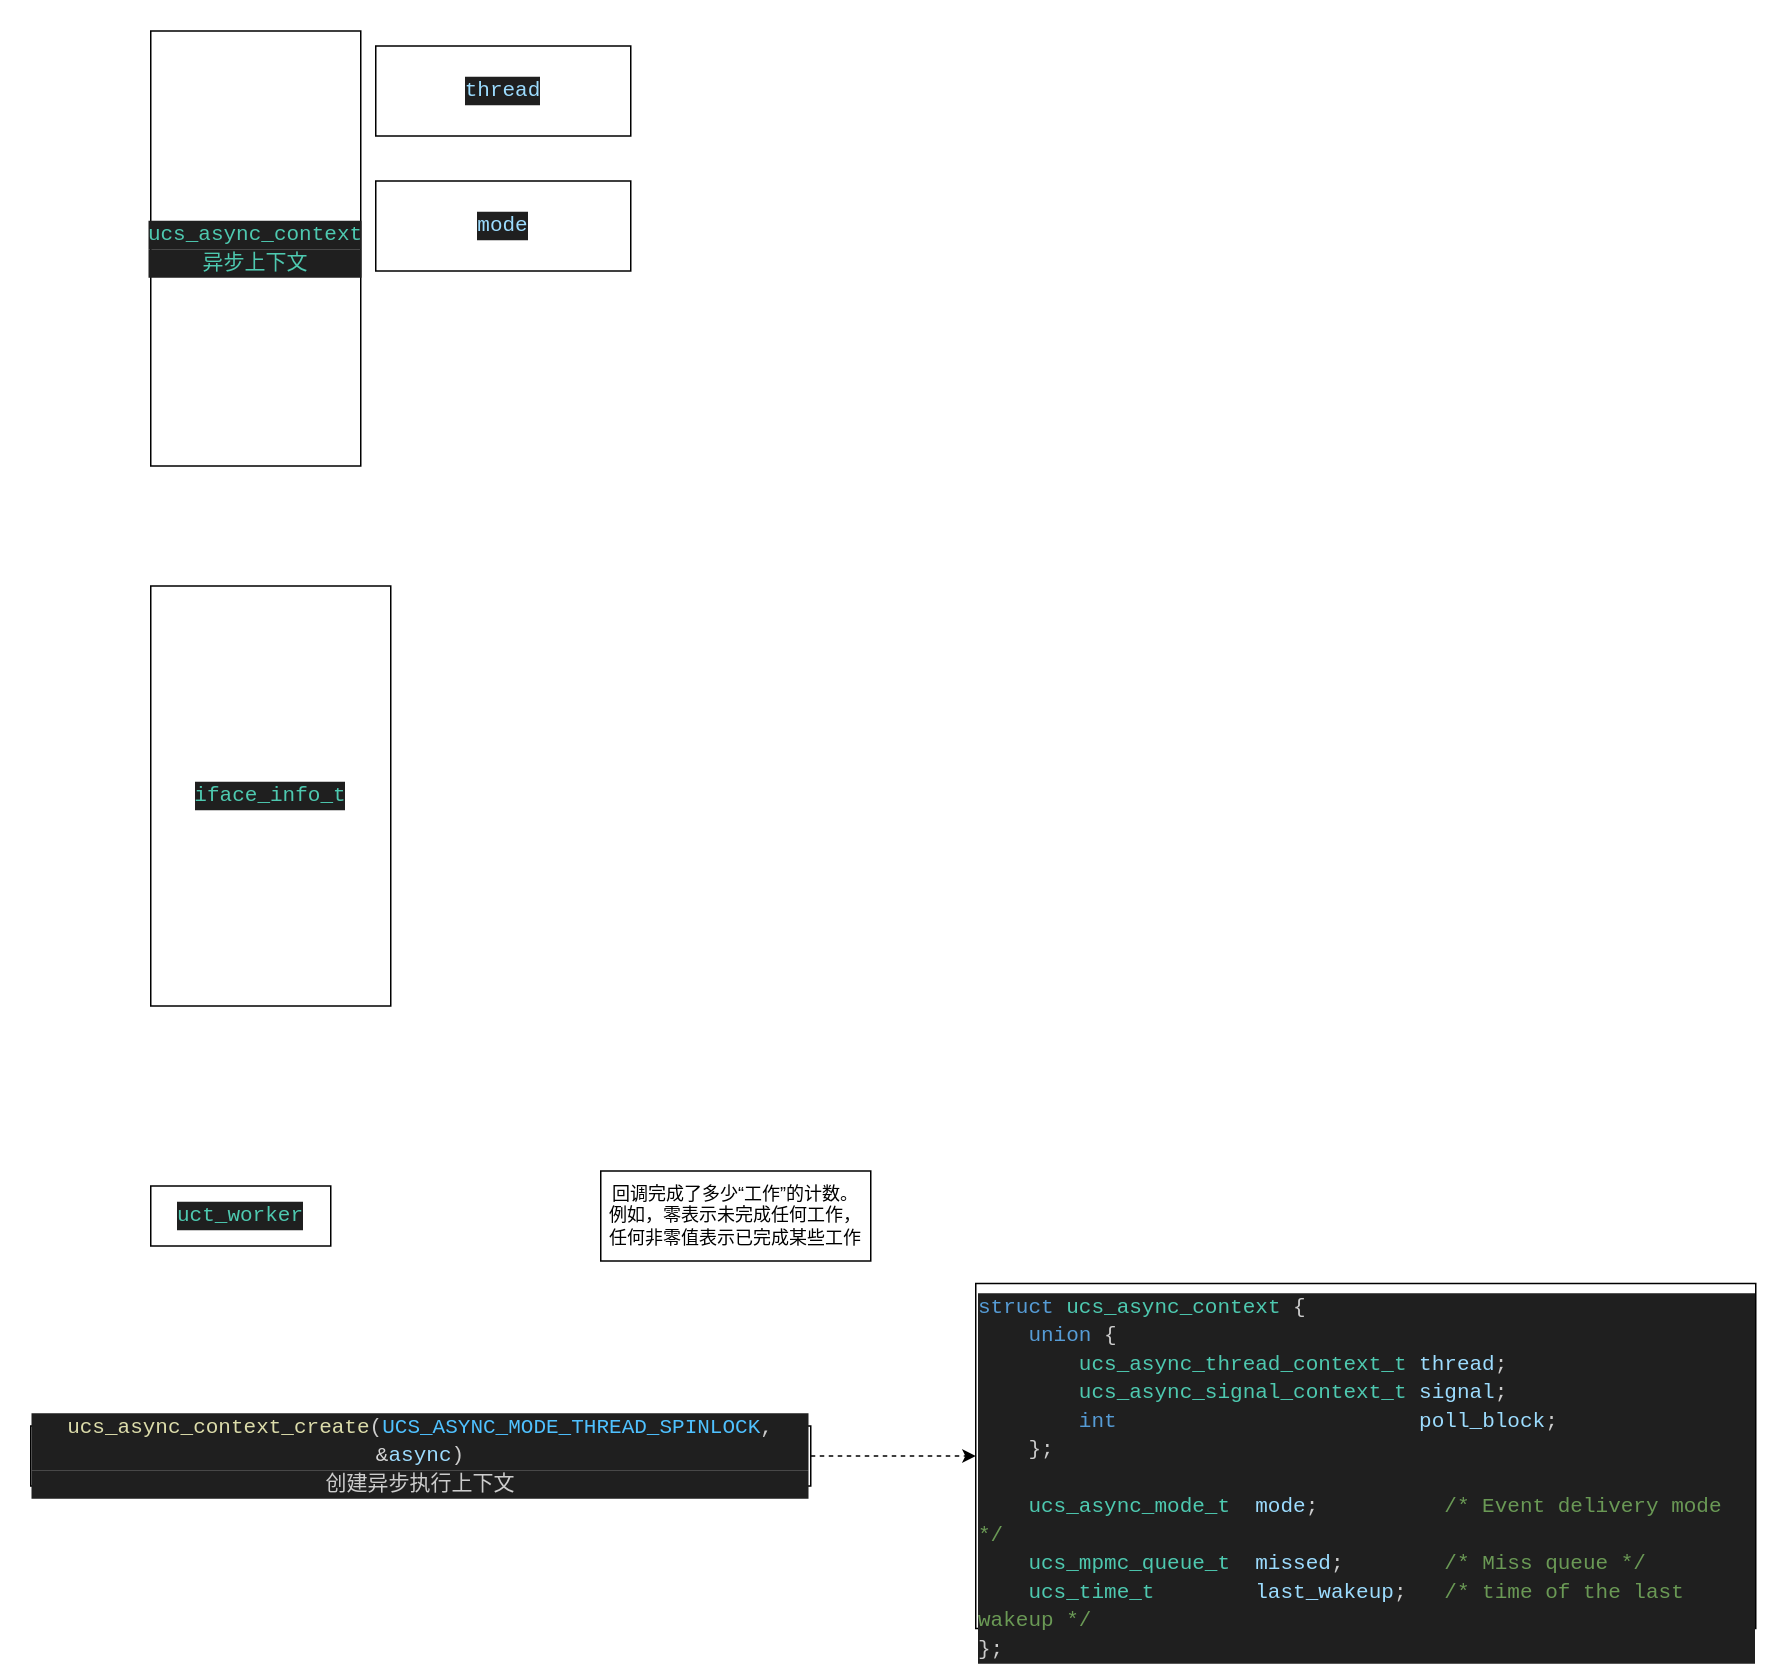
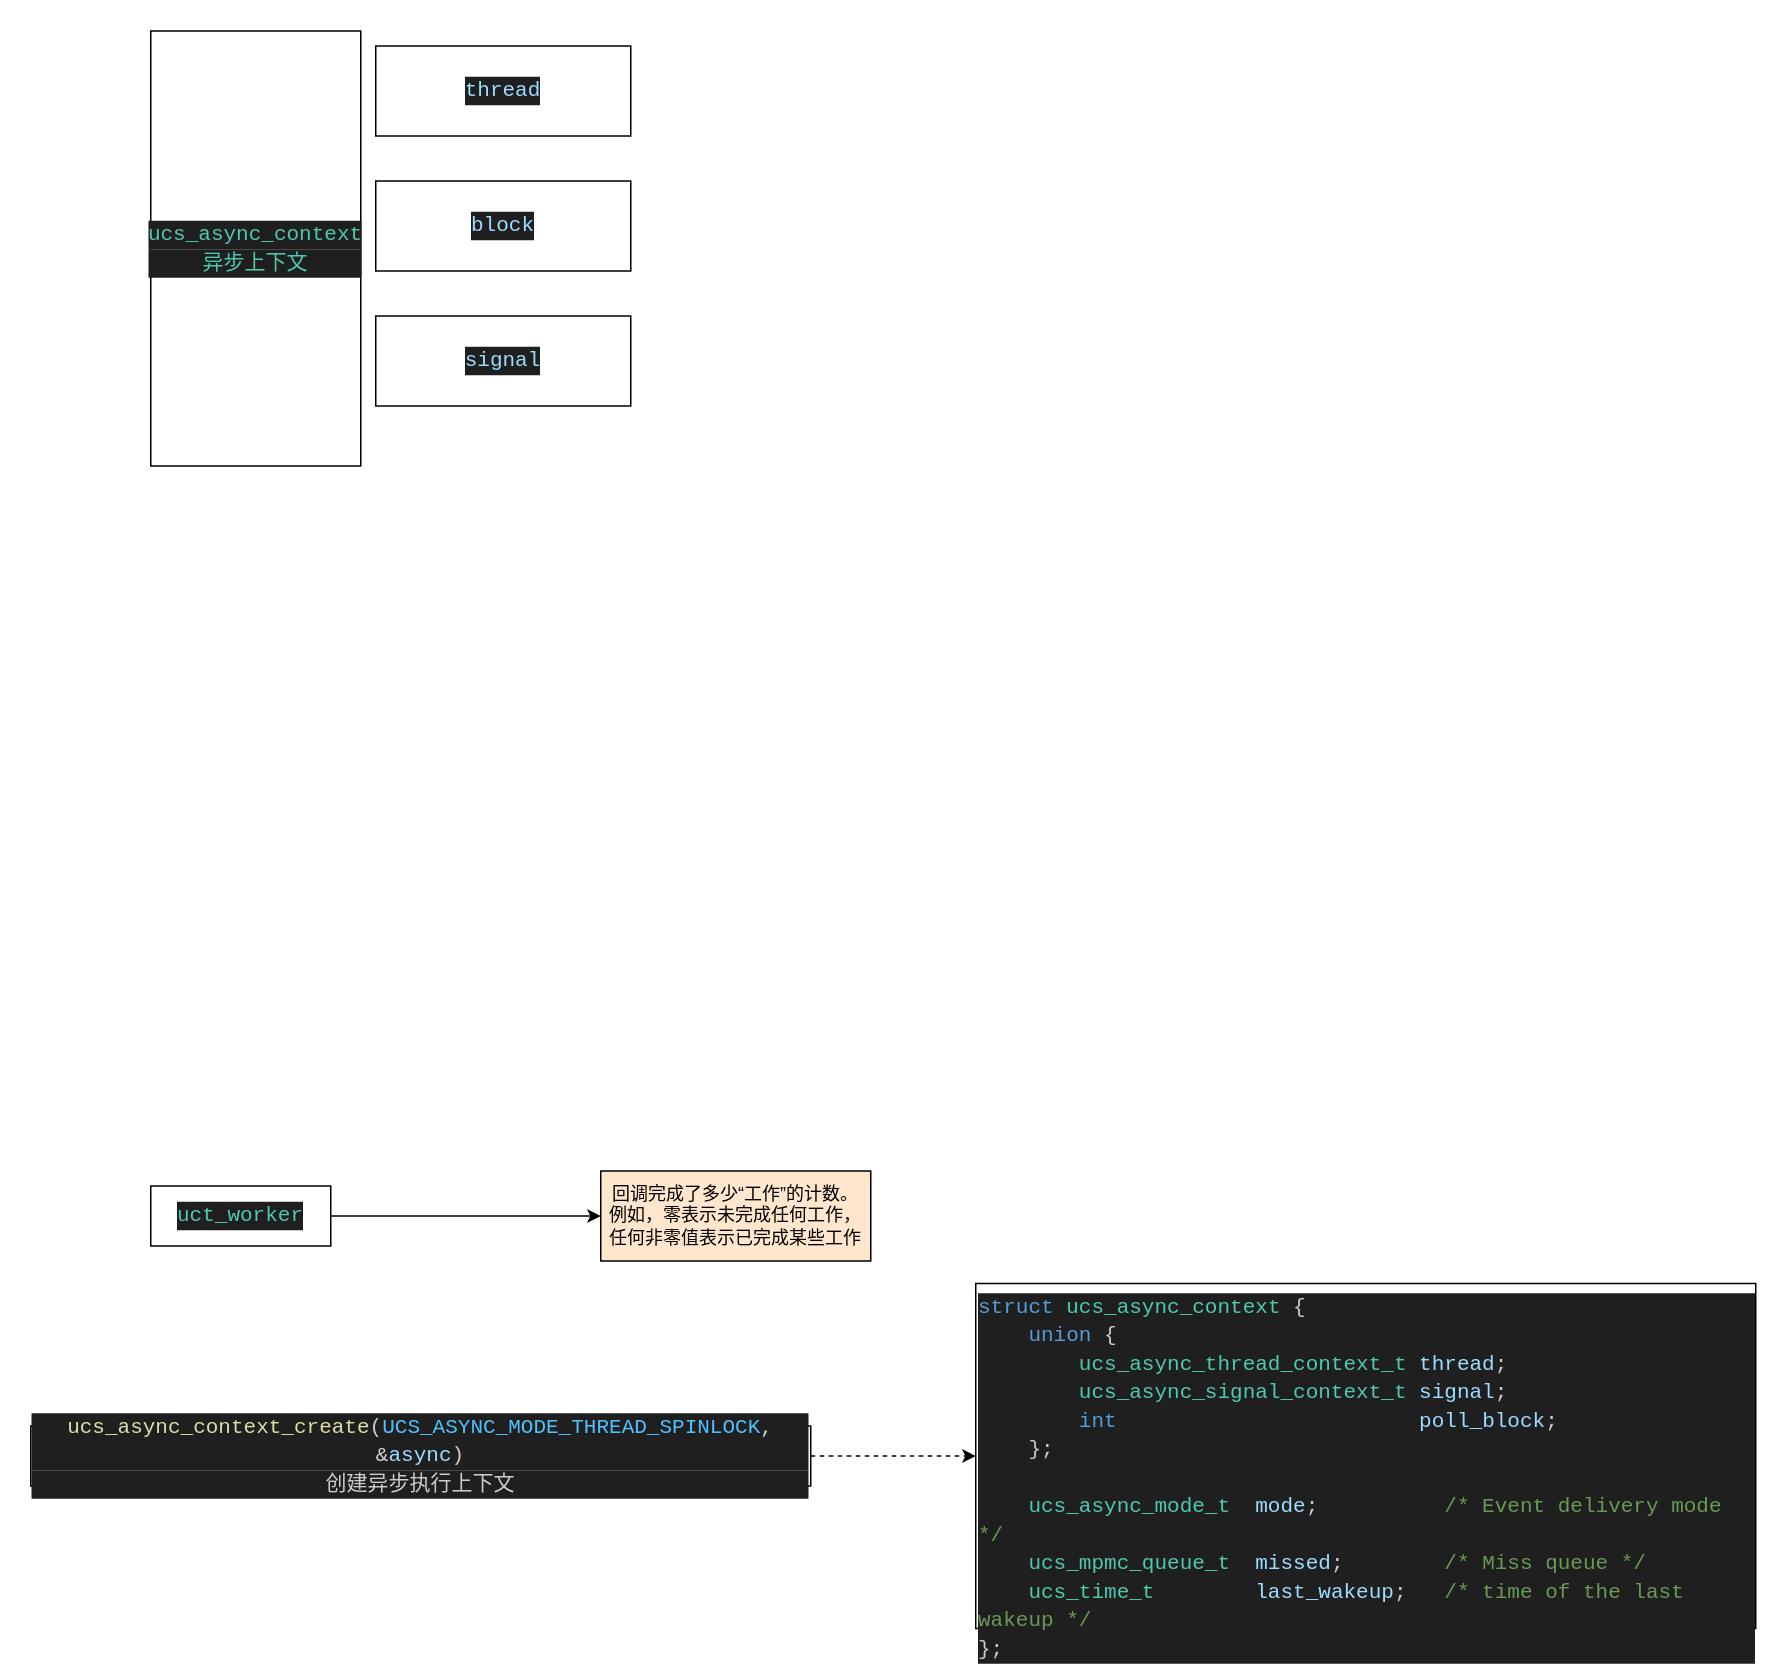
(503, 226) -> (503, 226)
none -> (503, 361)
(271, 796) -> none
none -> (461, 1216)
(736, 1216) -> (736, 1216)
